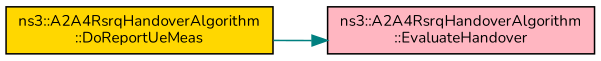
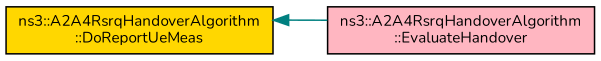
(293, 41) -> (308, 20)
